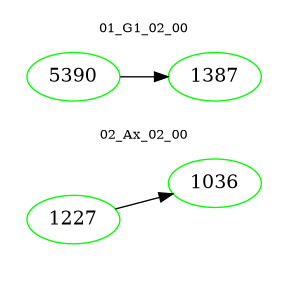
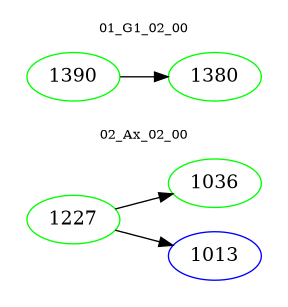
(73, 77) -> (73, 77)
(215, 77) -> (215, 77)
none -> (215, 256)
